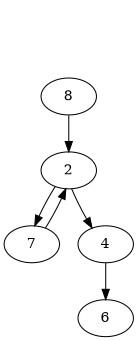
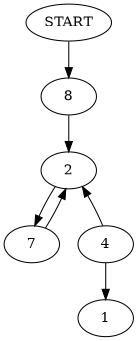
none -> (69, 23)
(79, 204) -> (96, 210)
(106, 318) -> (106, 318)
